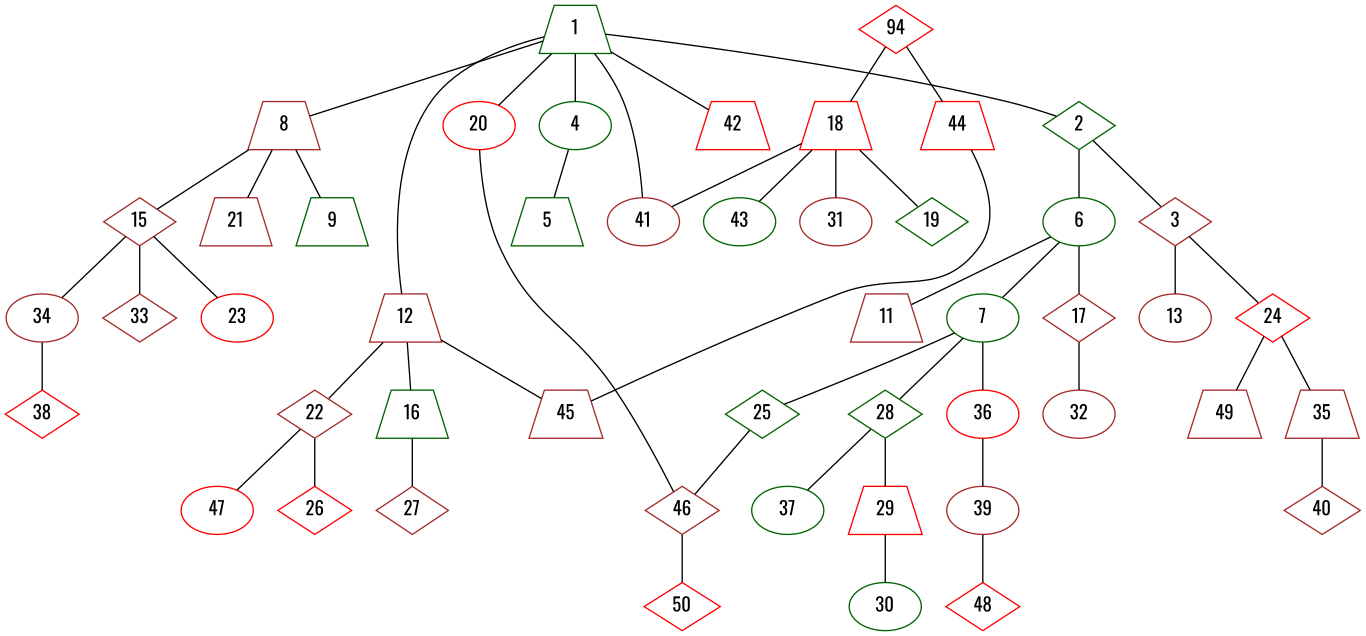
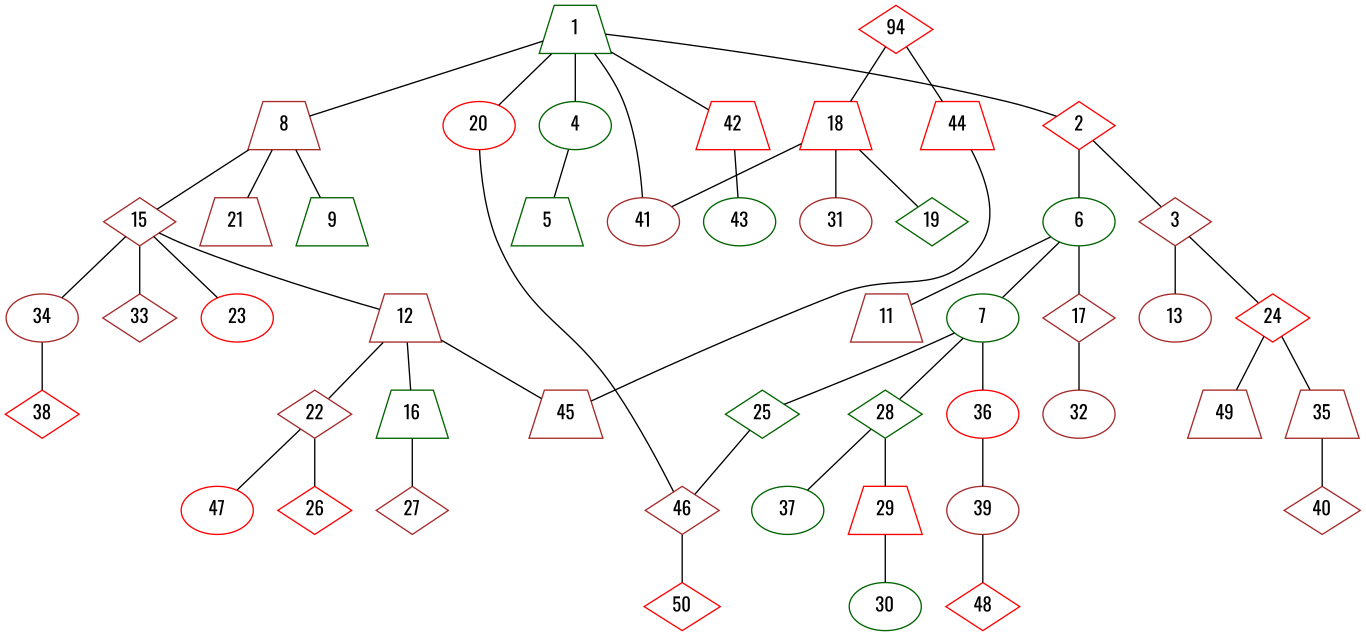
(1079, 126) -> (1079, 126)
(416, 130) -> (268, 275)
(786, 176) -> (736, 166)
